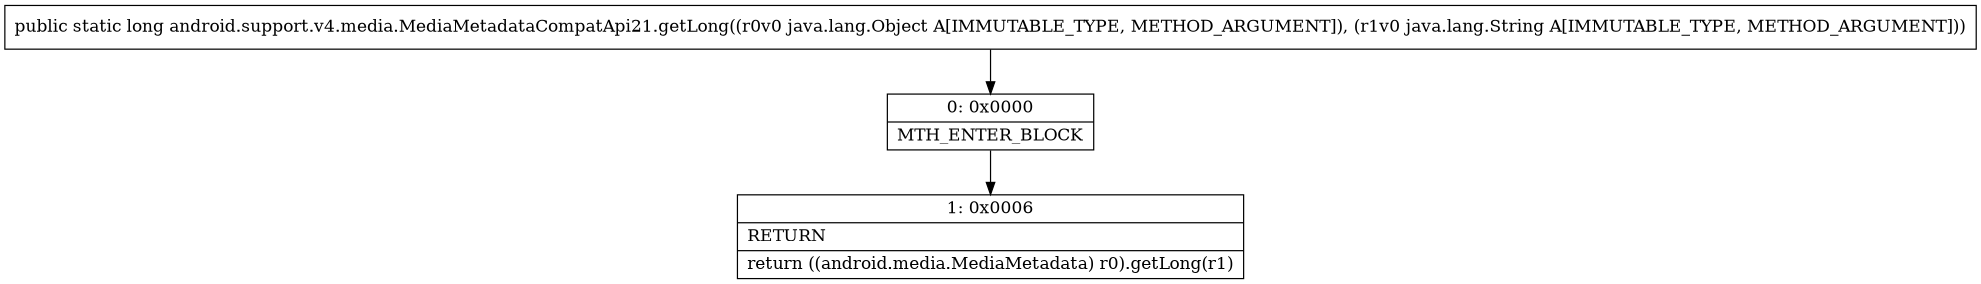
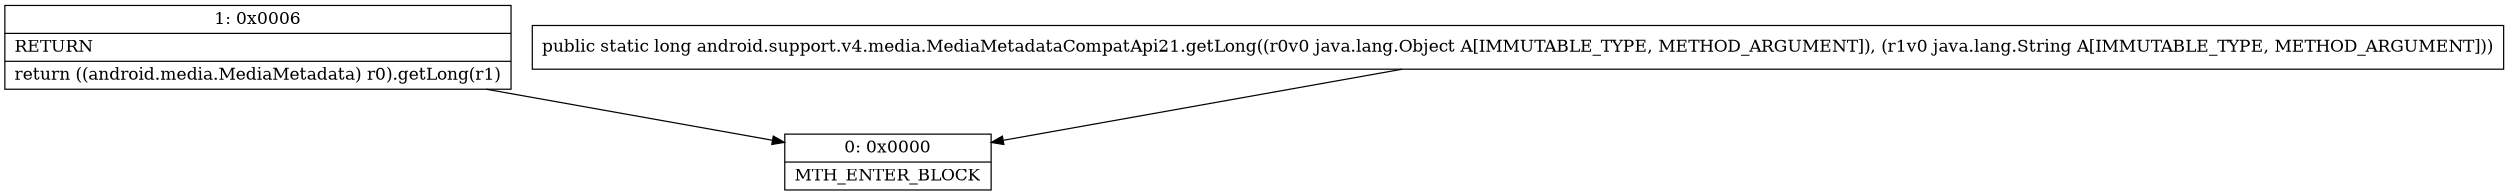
(991, 166) -> (629, 115)
